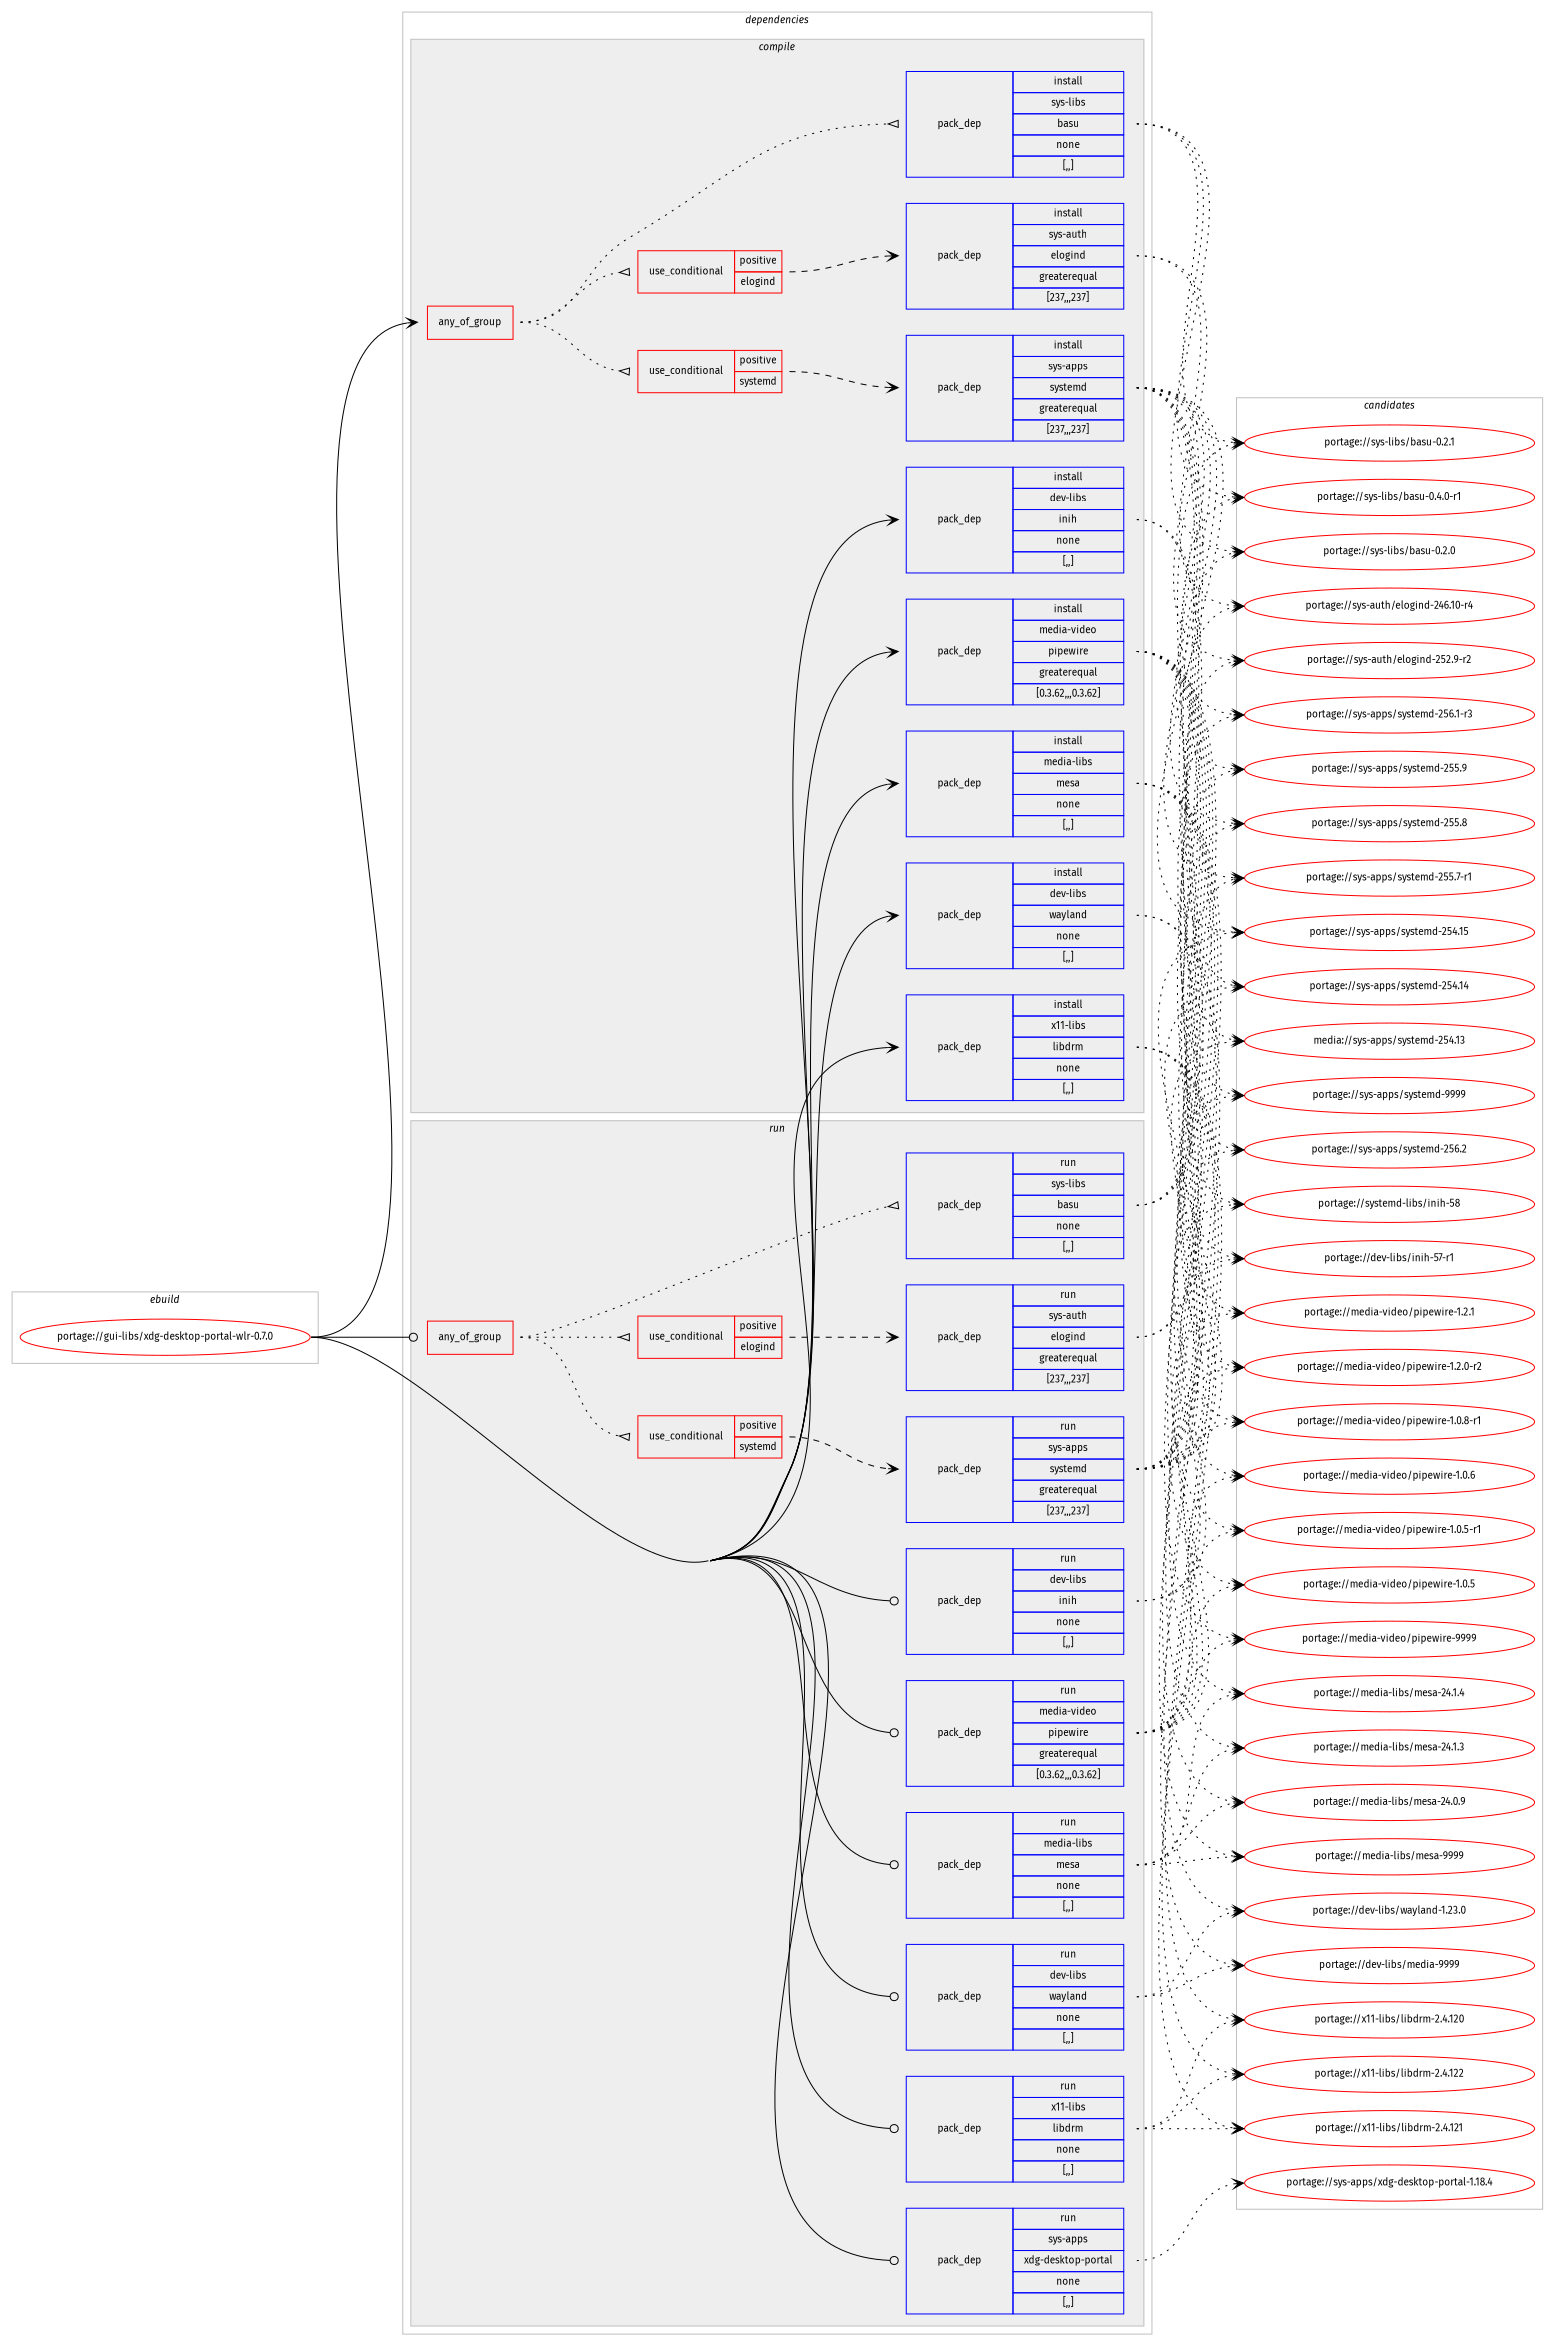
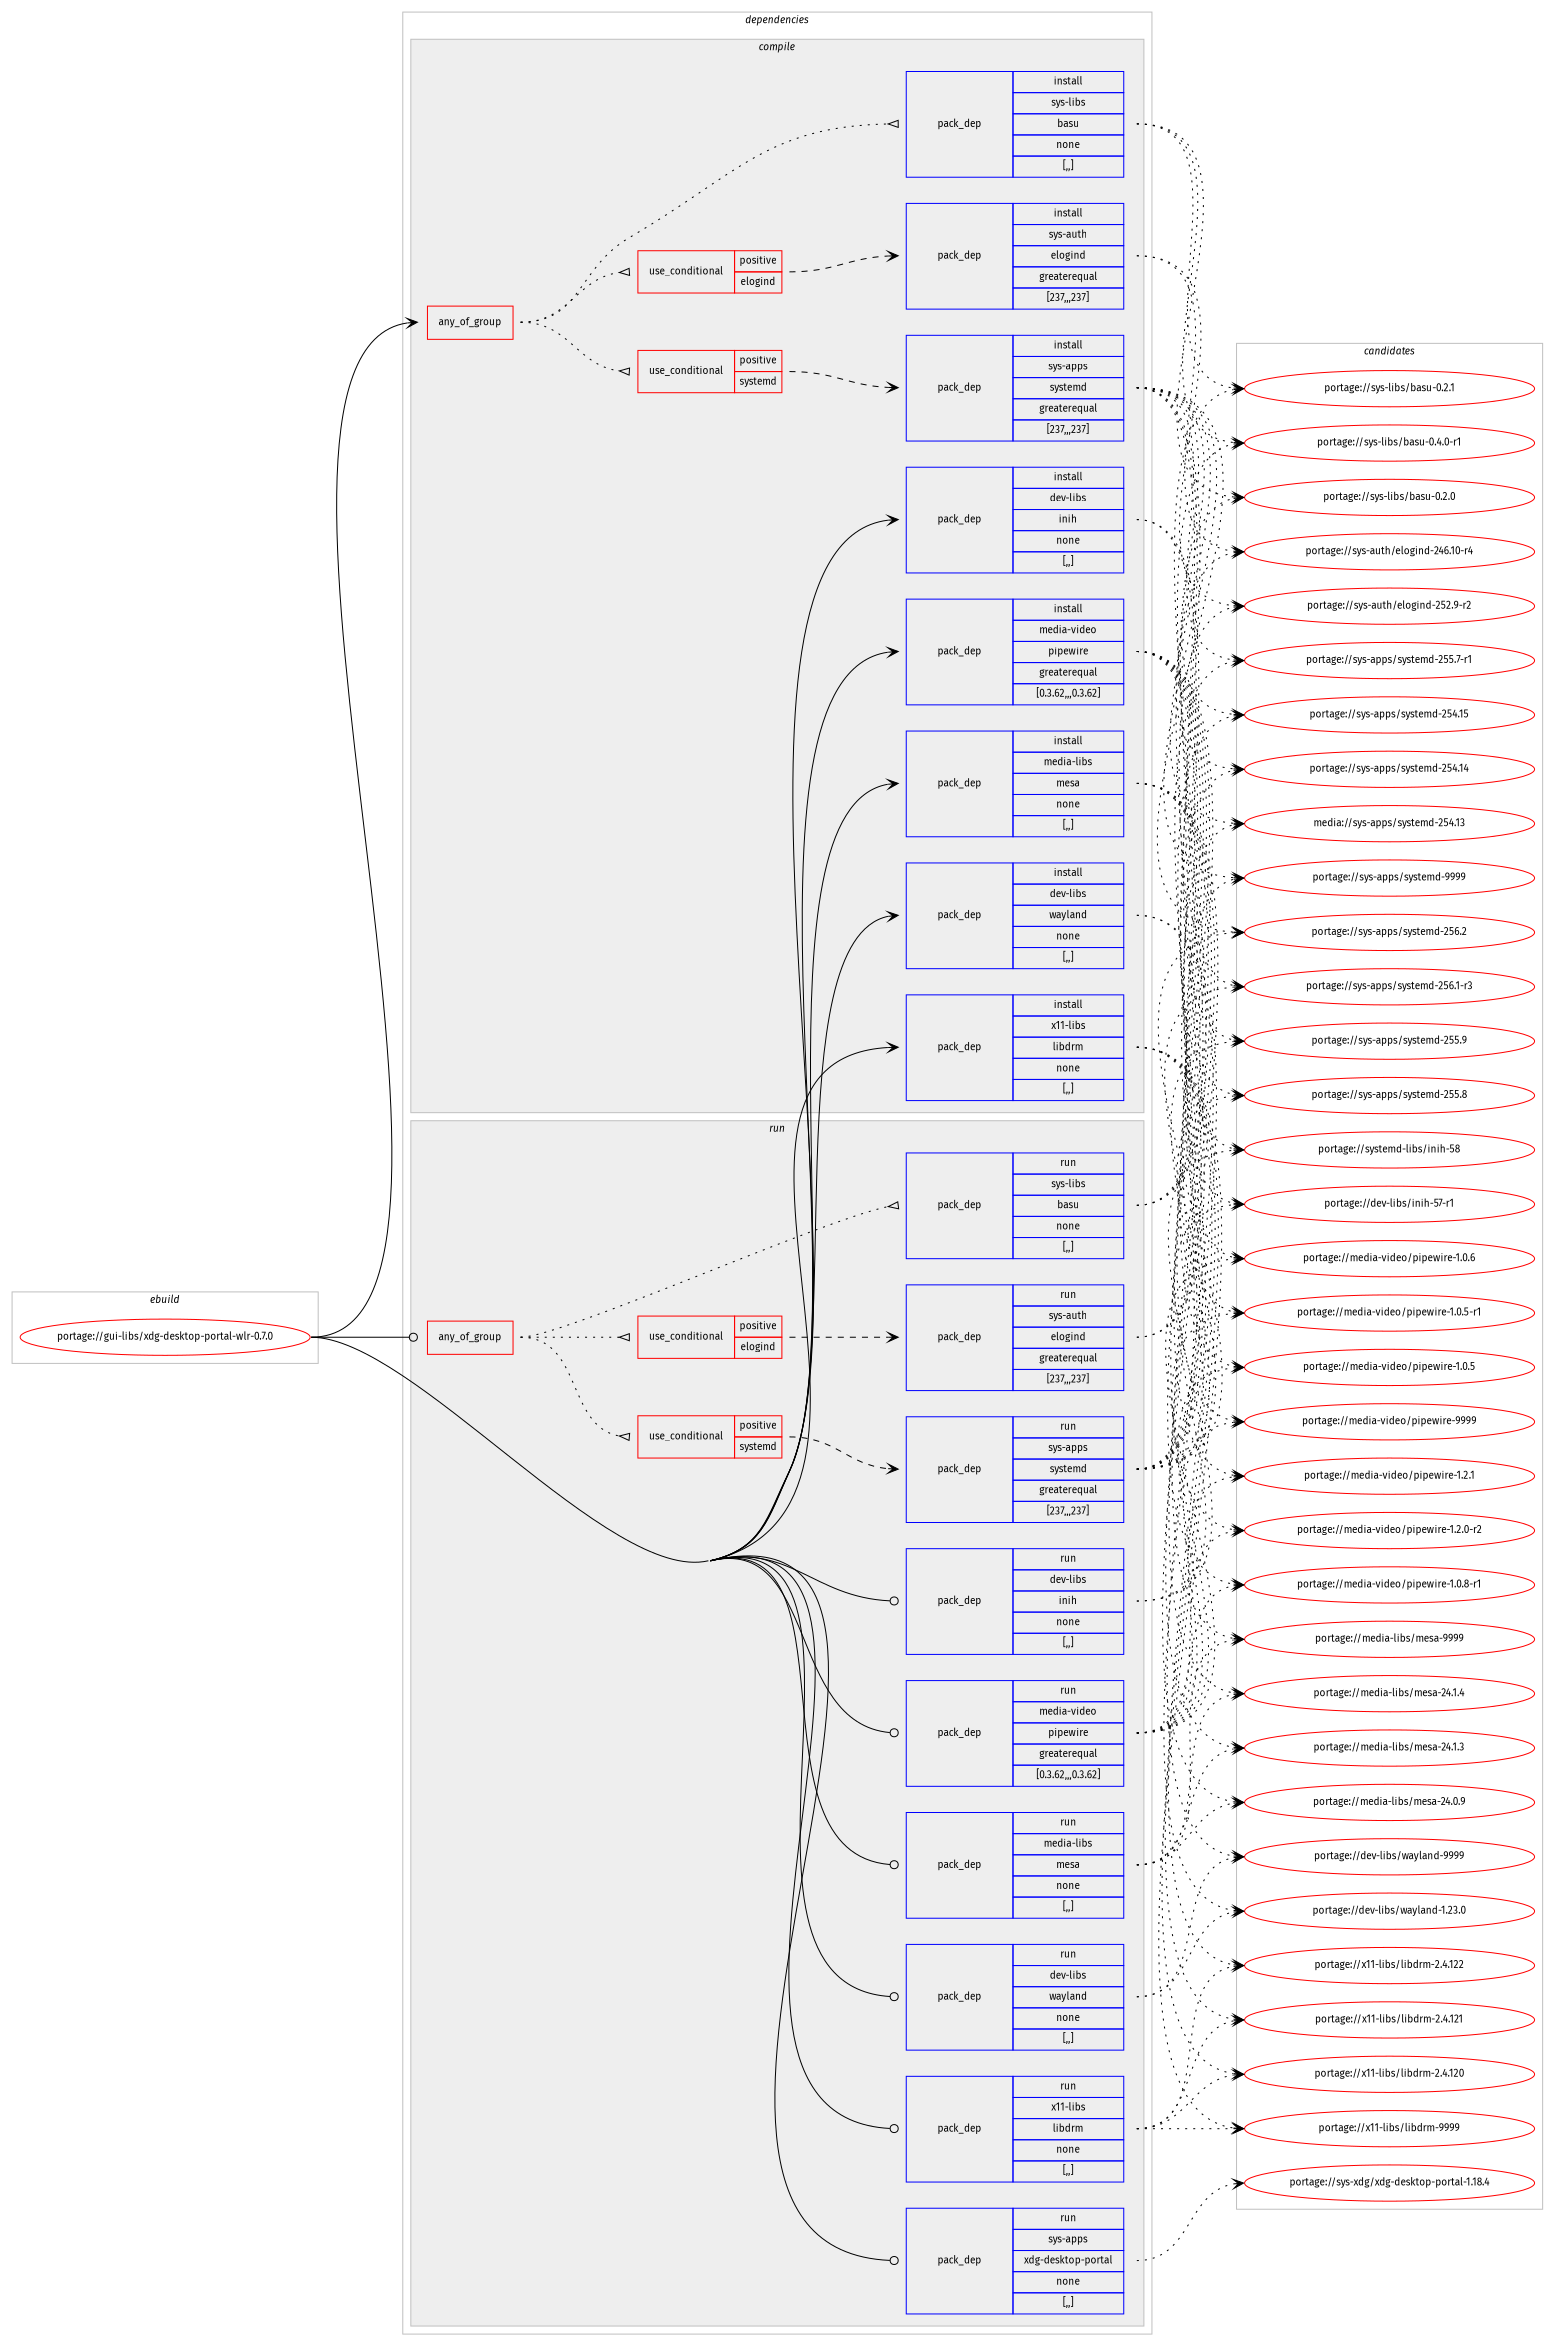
(1390, 1966) -> (1390, 1857)
none -> (1390, 2129)
(1390, 2183) -> (1390, 2183)
